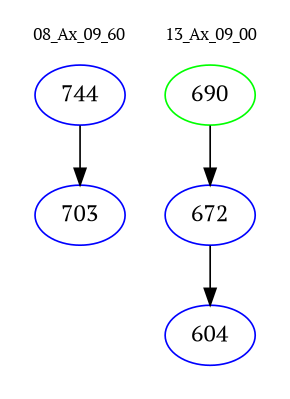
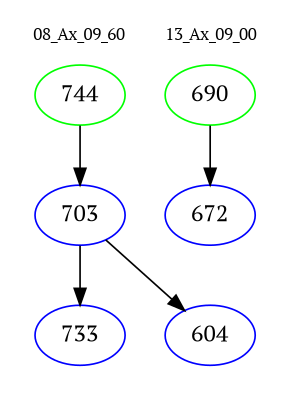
(80, 95) -> (80, 95)
(210, 267) -> (127, 259)
none -> (80, 335)
